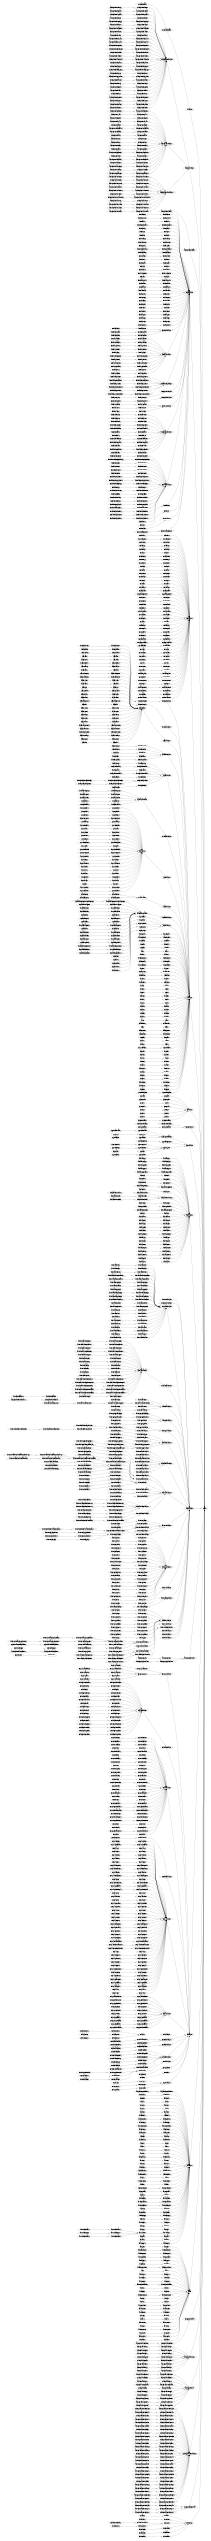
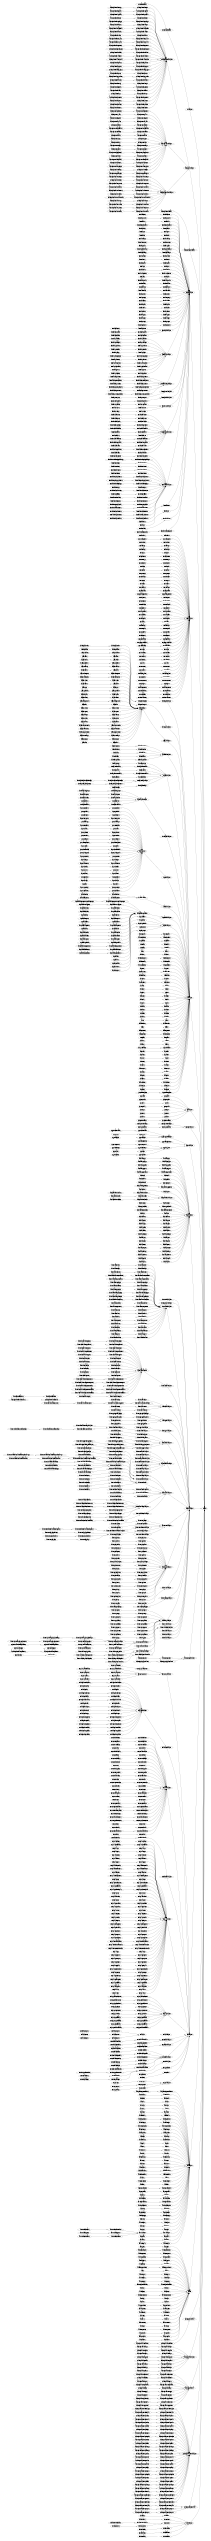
(116, 2230) -> (116, 2230)
